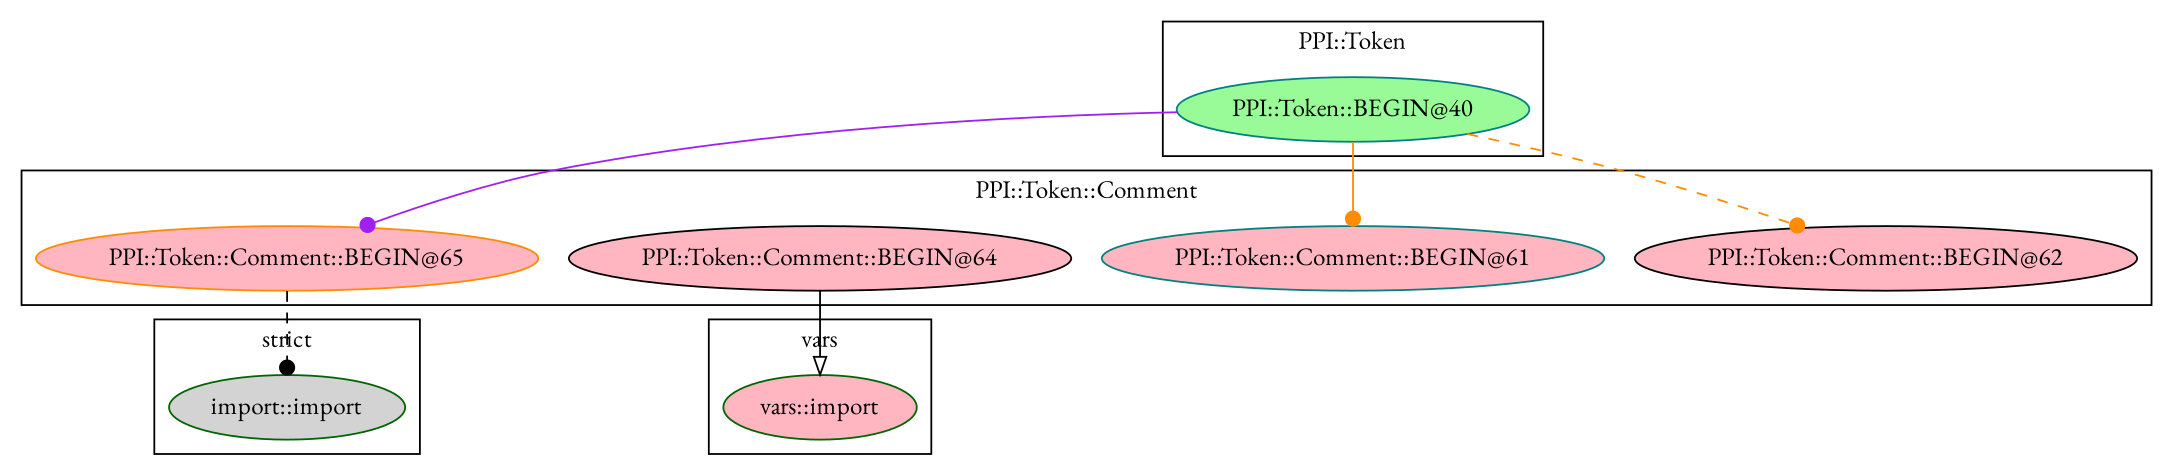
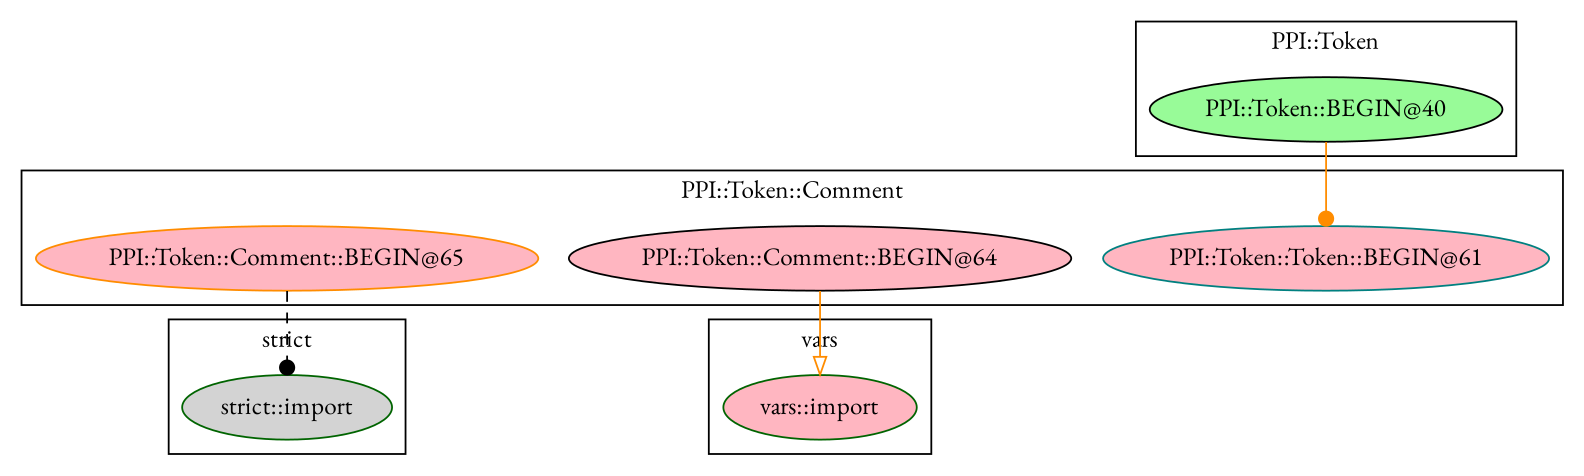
(1353, 109) -> (1326, 109)
(772, 138) -> none
(1353, 258) -> (1326, 258)
(1886, 258) -> none
(820, 330) -> (820, 330)
(287, 407) -> (287, 407)
